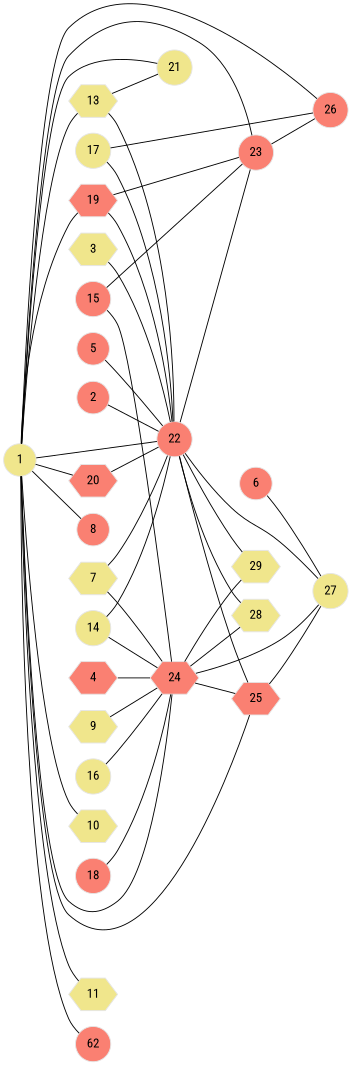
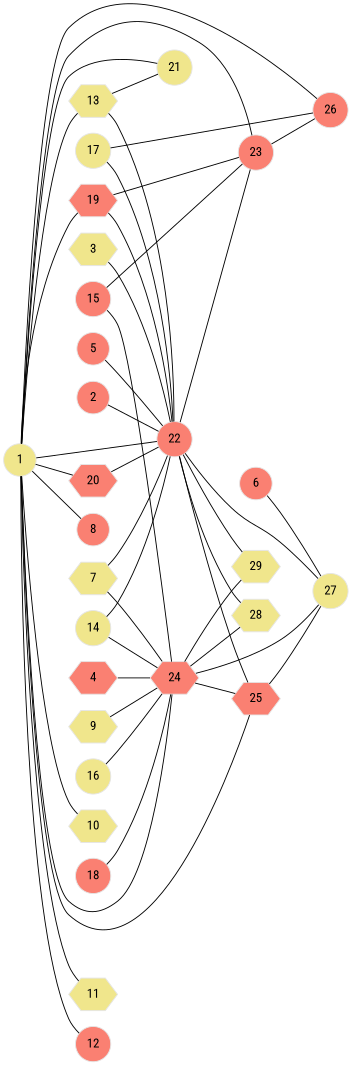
(93, 1044) -> (93, 1044)
